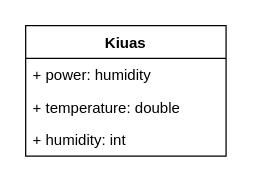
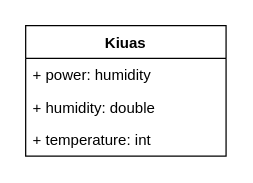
(113, 108) -> (96, 108)
(84, 140) -> (100, 140)
